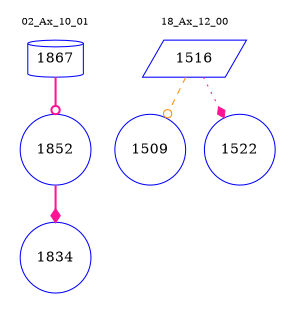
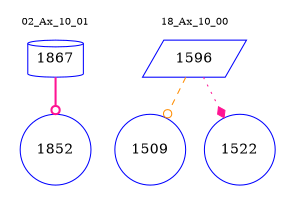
(195, 22) -> (195, 22)
(195, 59) -> (195, 59)
(56, 258) -> none
